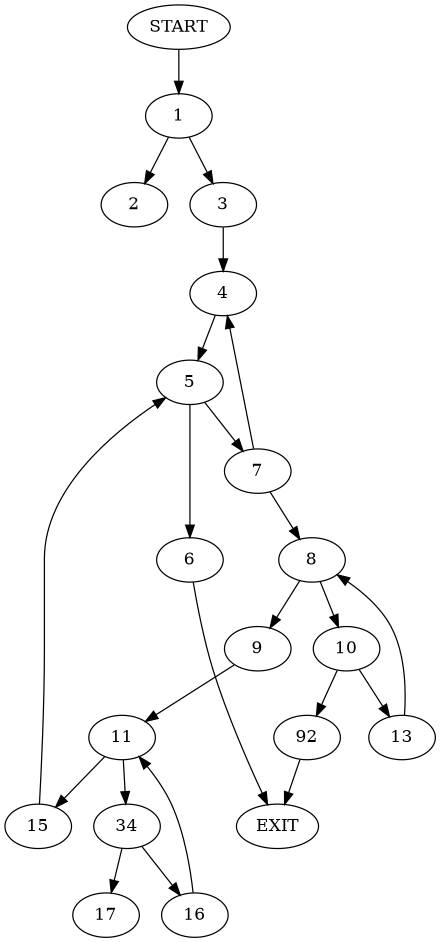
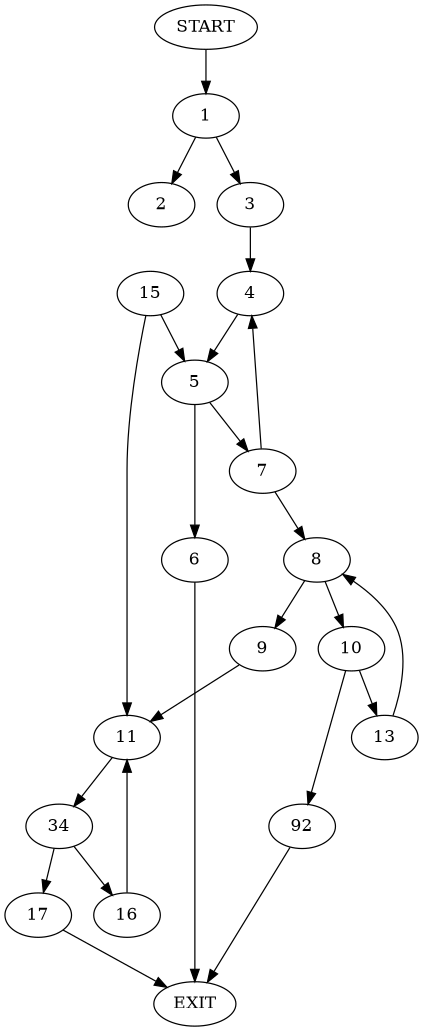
(84, 777) -> (127, 509)
none -> (110, 956)
